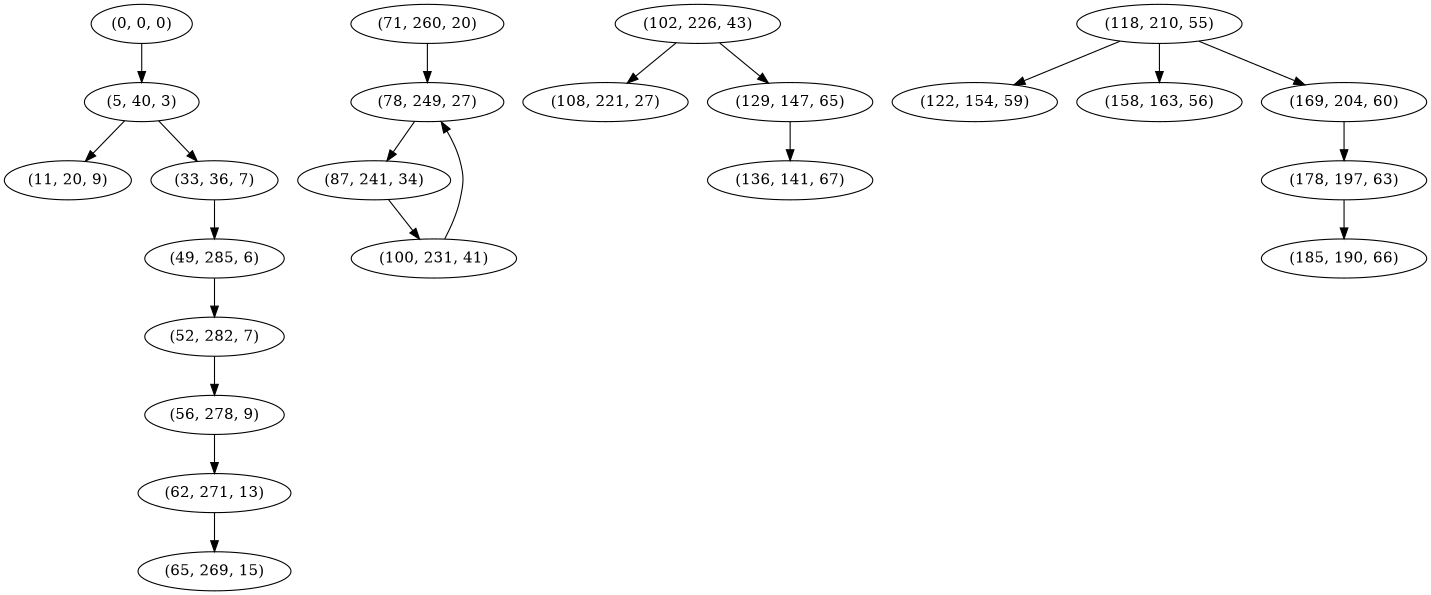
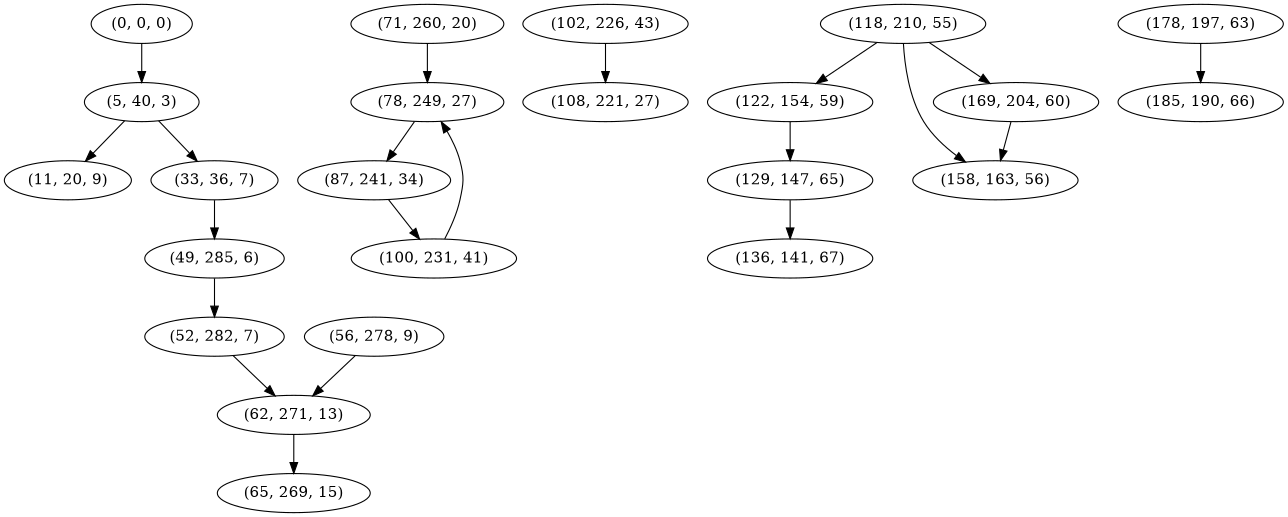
(740, 59) -> (790, 136)
(1344, 136) -> (1007, 136)
(214, 370) -> (250, 372)
